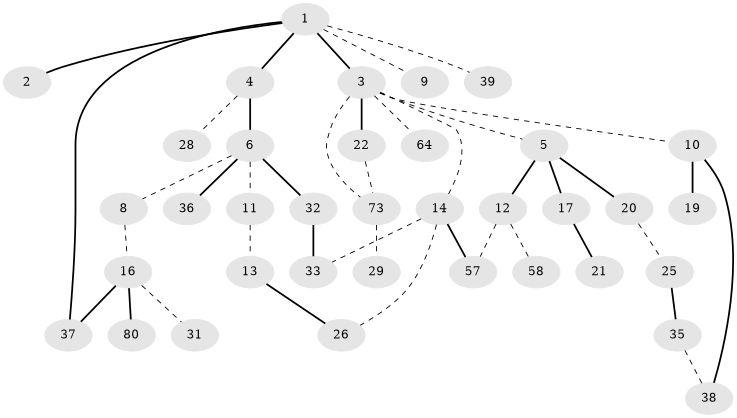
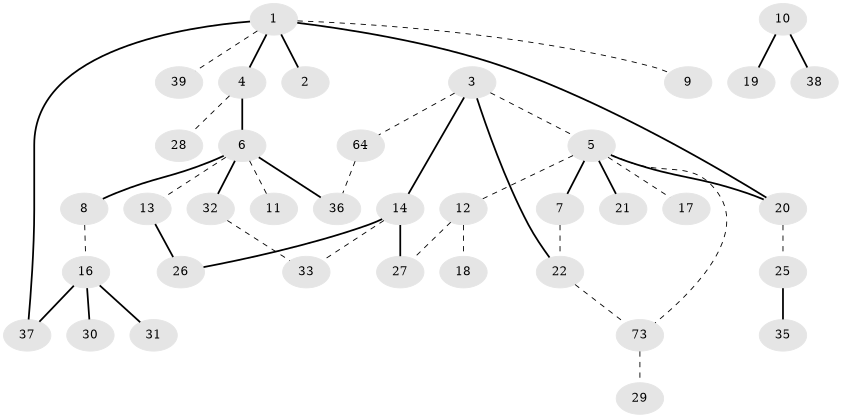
(334, 51) -> (542, 81)
(524, 121) -> none
(449, 126) -> (436, 146)
(327, 150) -> (726, 212)
(187, 177) -> (163, 177)
none -> (349, 177)
(524, 177) -> (528, 177)
(555, 177) -> (639, 177)
none -> (560, 209)
(250, 241) -> (195, 177)
(313, 241) -> (259, 241)
(583, 241) -> (607, 177)
(473, 272) -> (400, 272)
(536, 272) -> (463, 272)
(411, 284) -> (294, 247)
(162, 304) -> (120, 304)
(132, 335) -> (90, 335)
(693, 367) -> none
